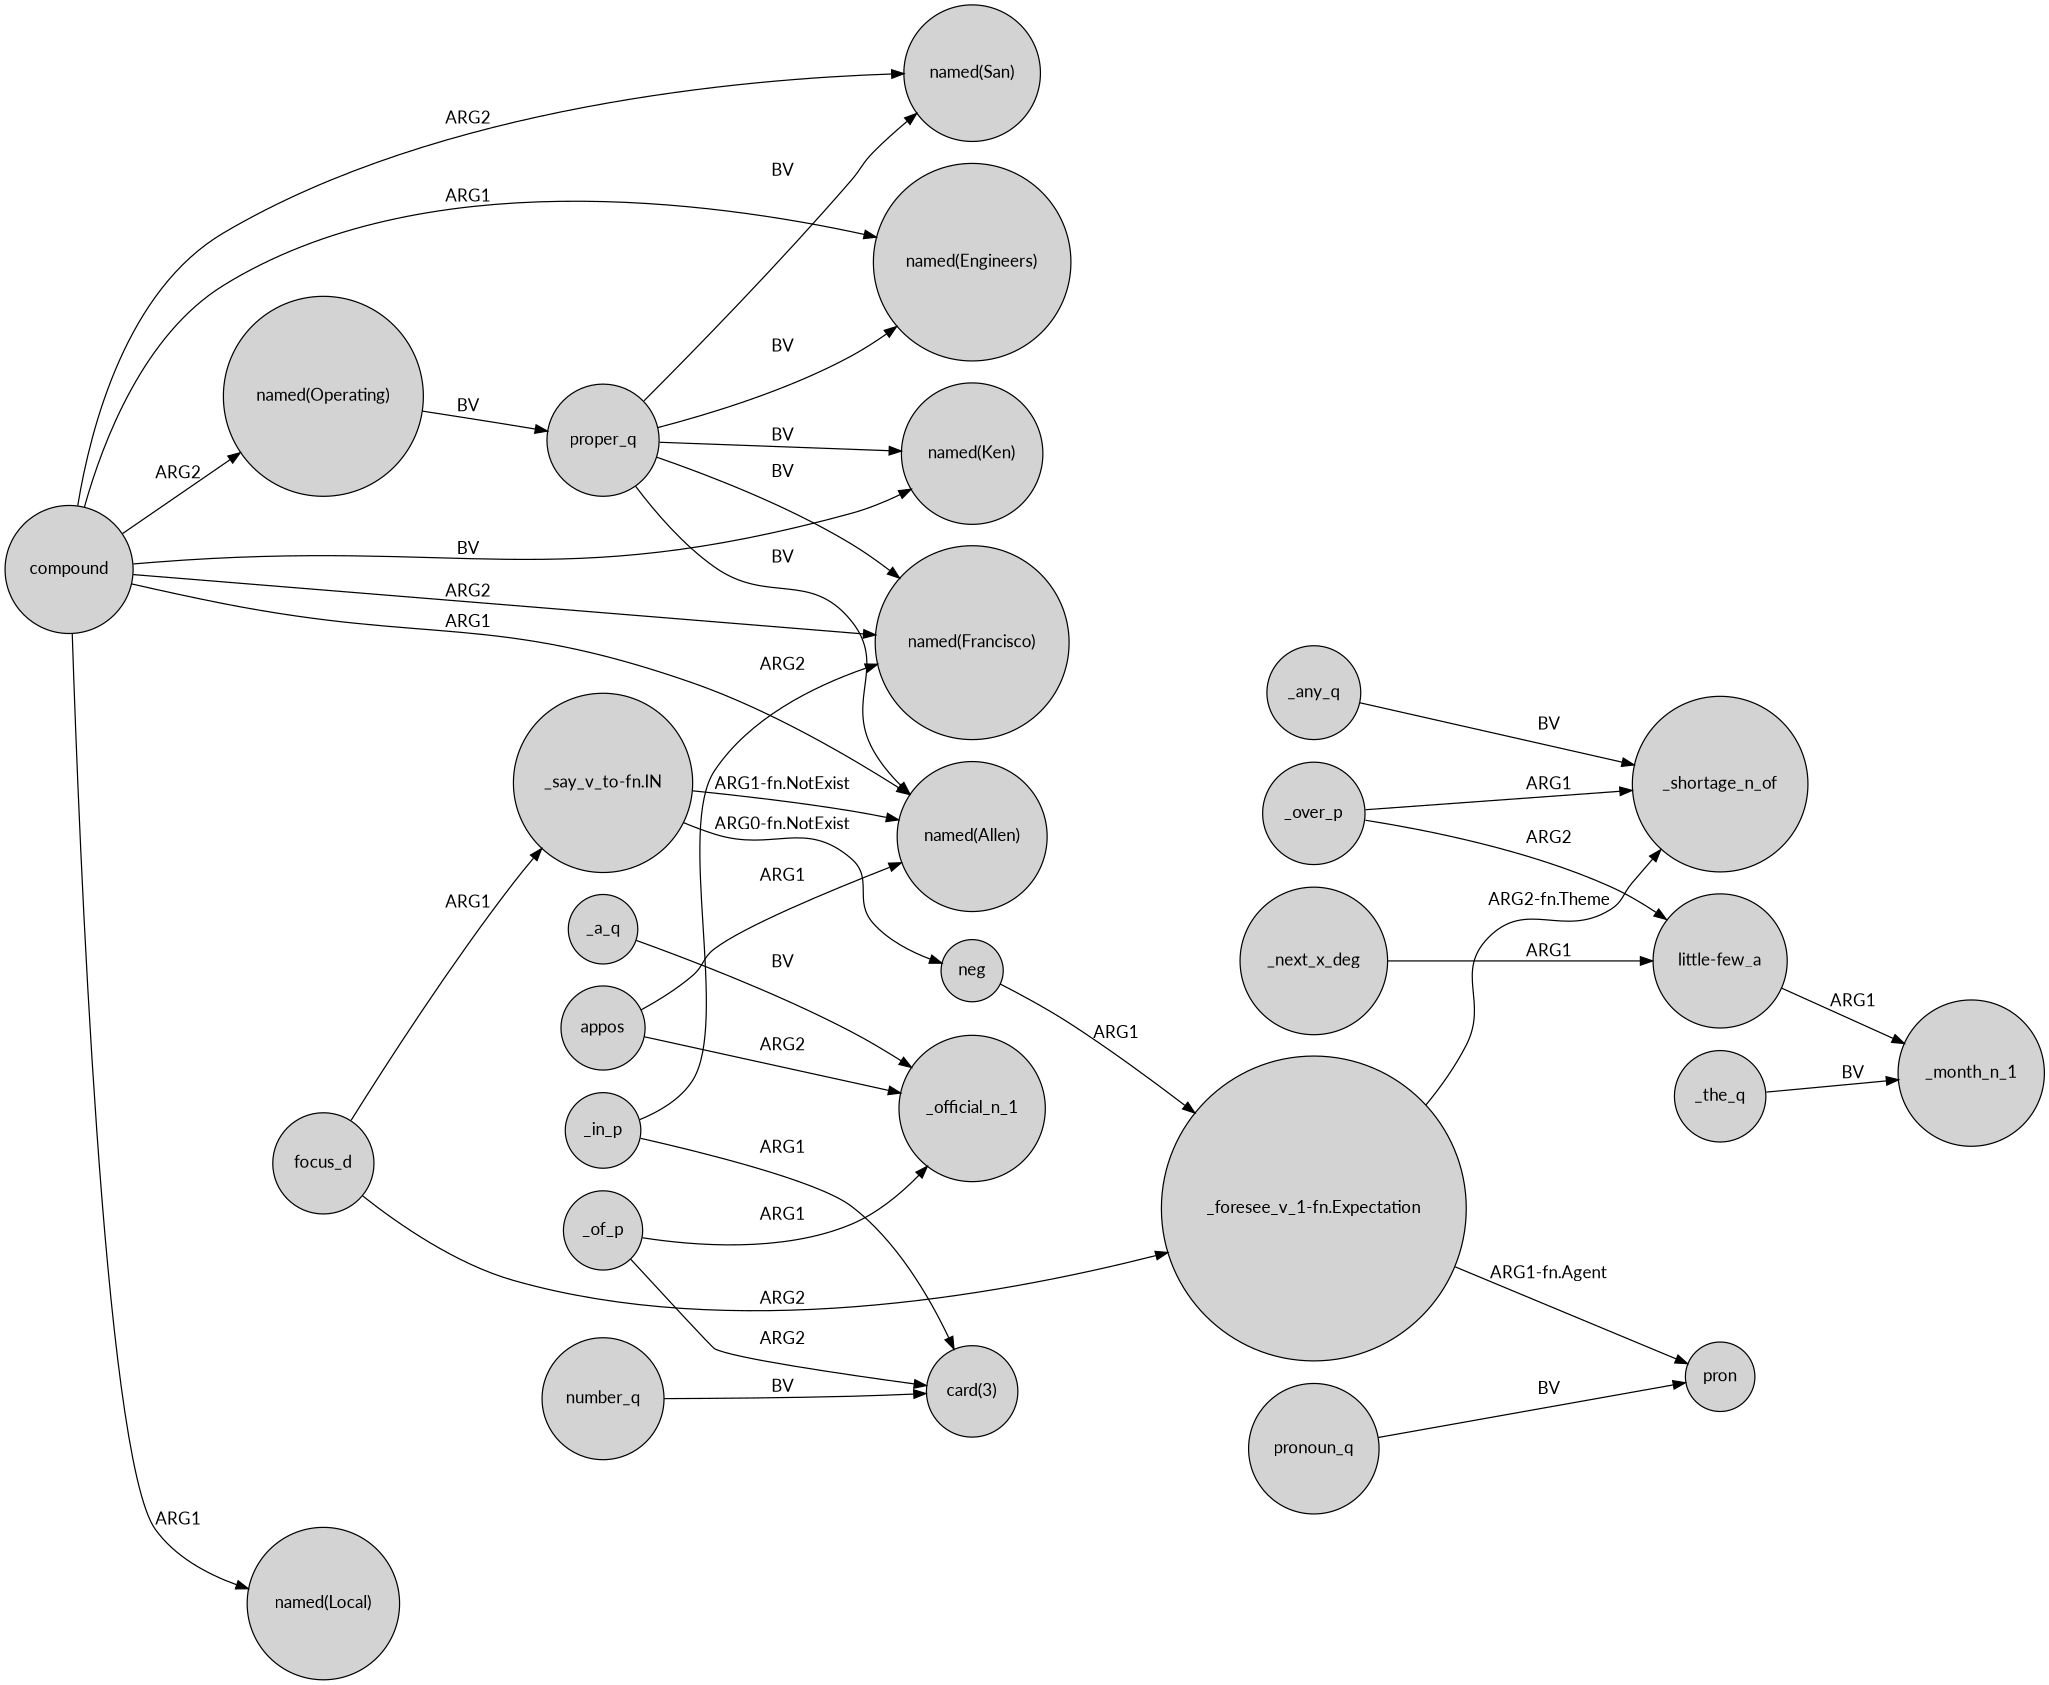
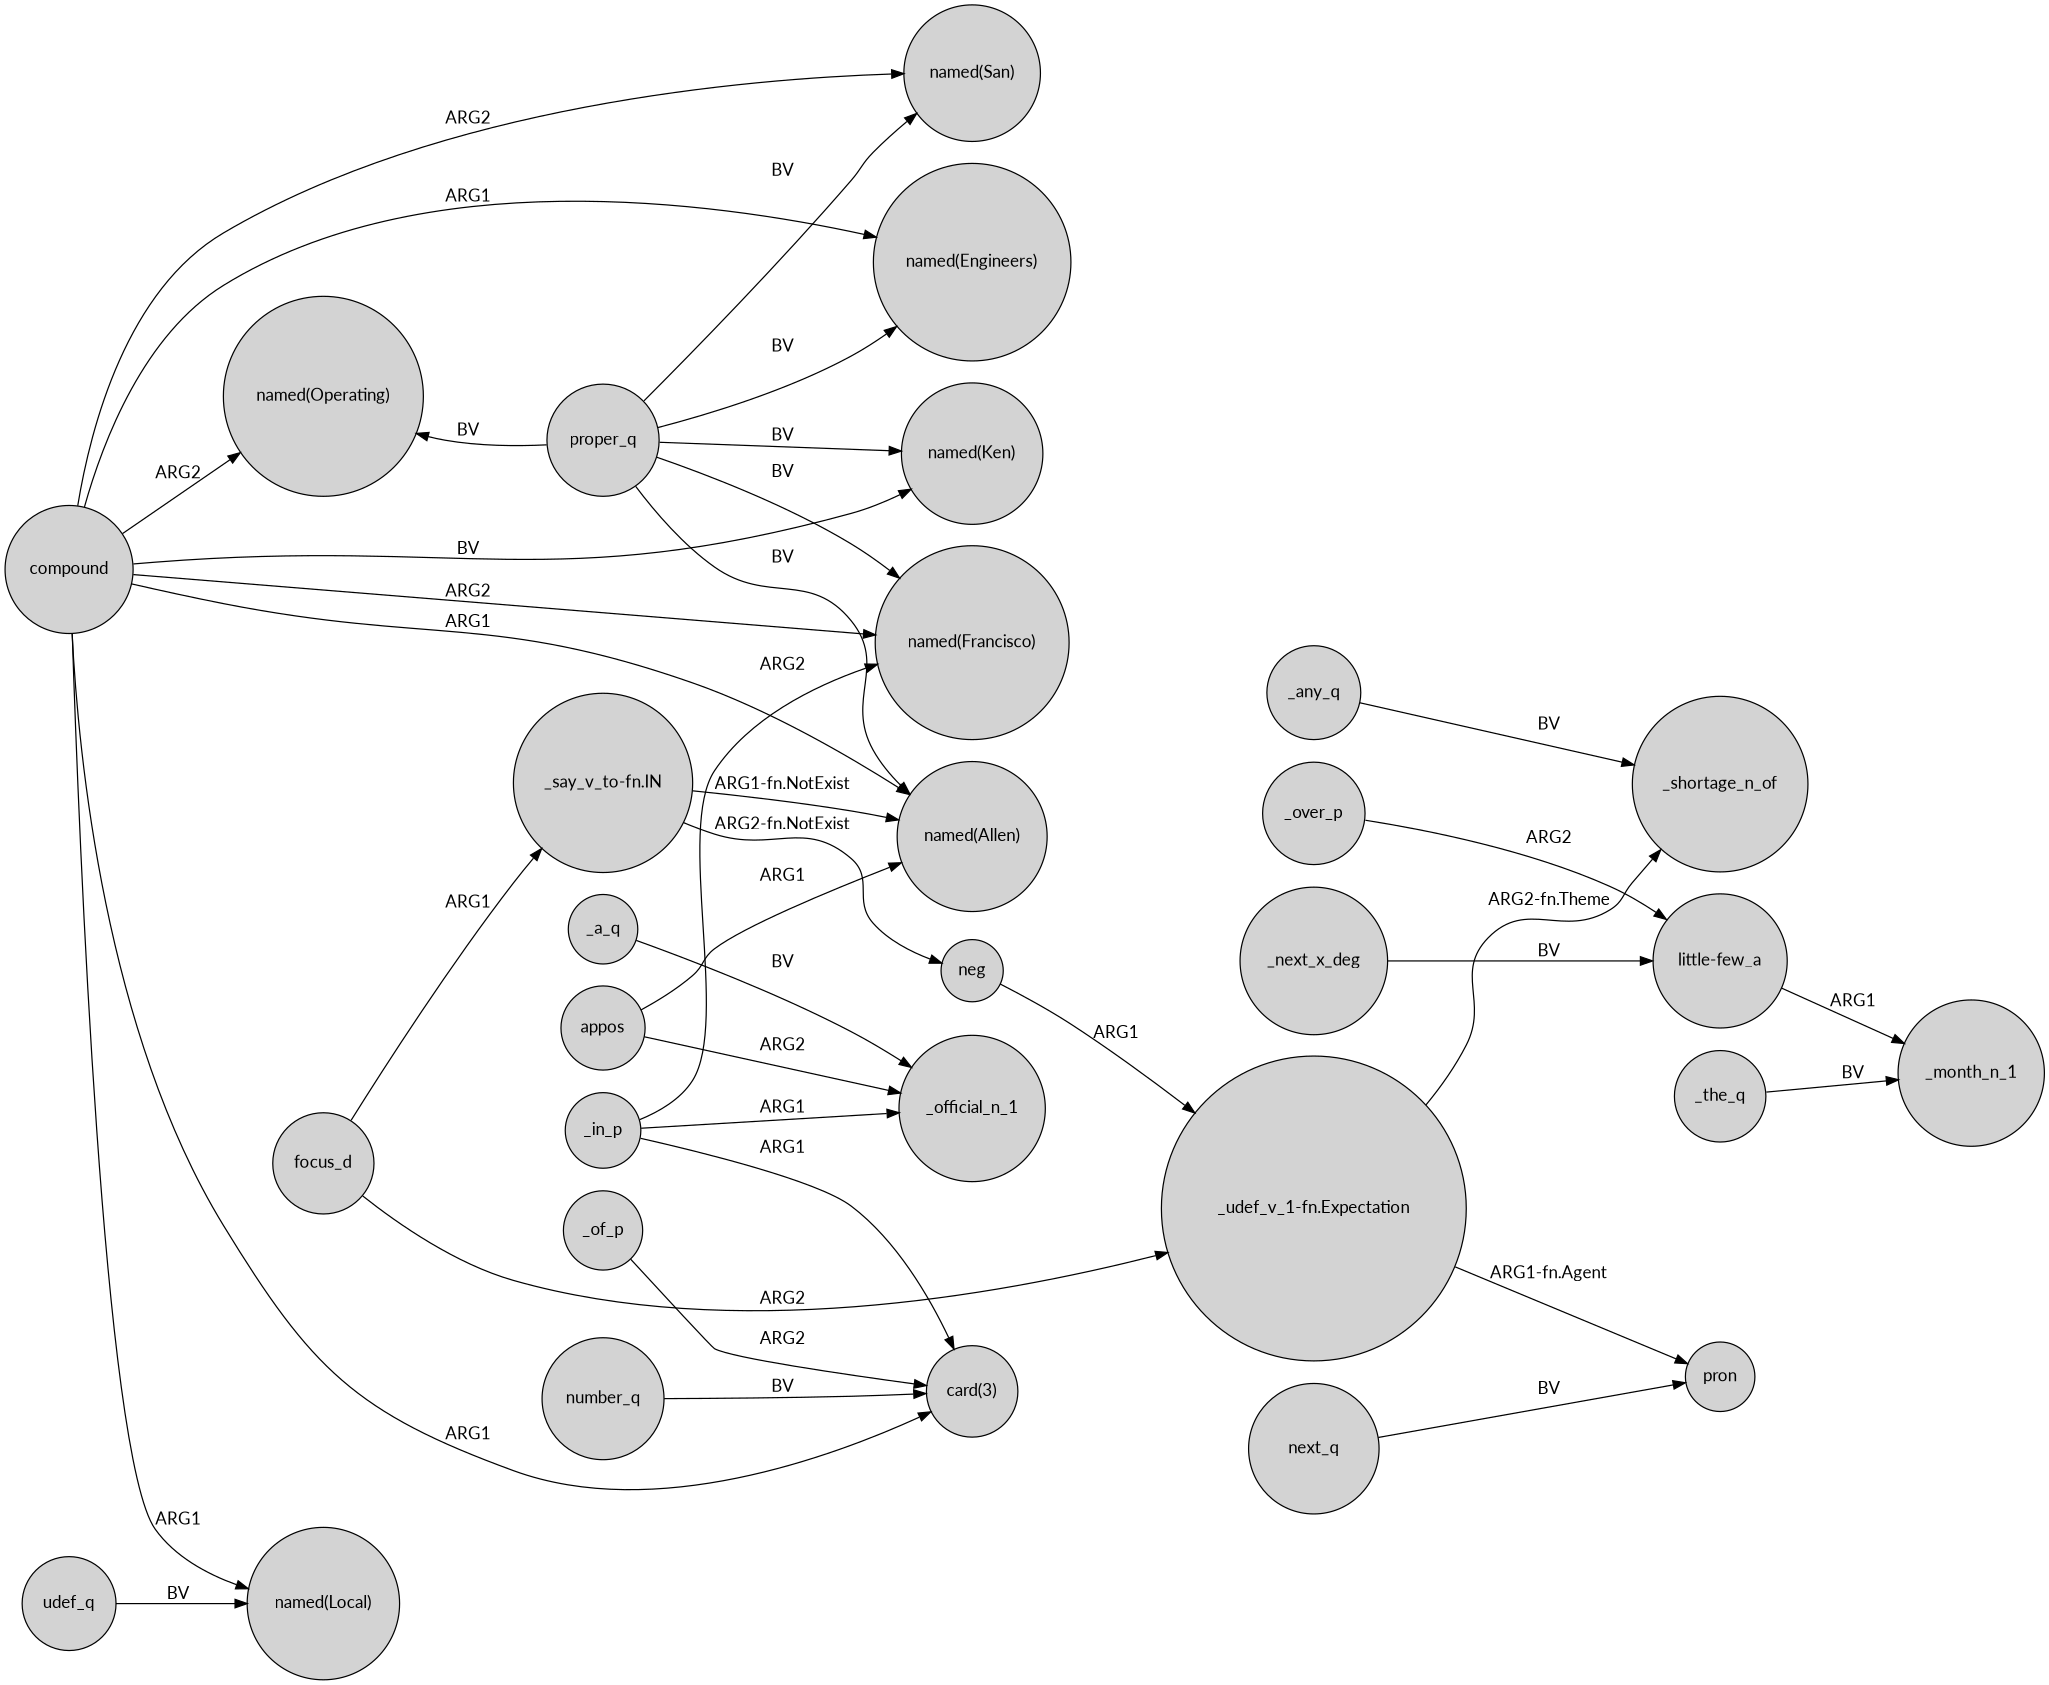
(479, 420) -> (487, 445)
(1493, 800) -> none
(783, 825) -> (783, 825)
(1549, 952) -> (1549, 952)
(1314, 1208) -> (1314, 1208)
(790, 1241) -> (764, 1121)
none -> (276, 1306)
(1314, 1449) -> (1314, 1449)
none -> (69, 1604)
